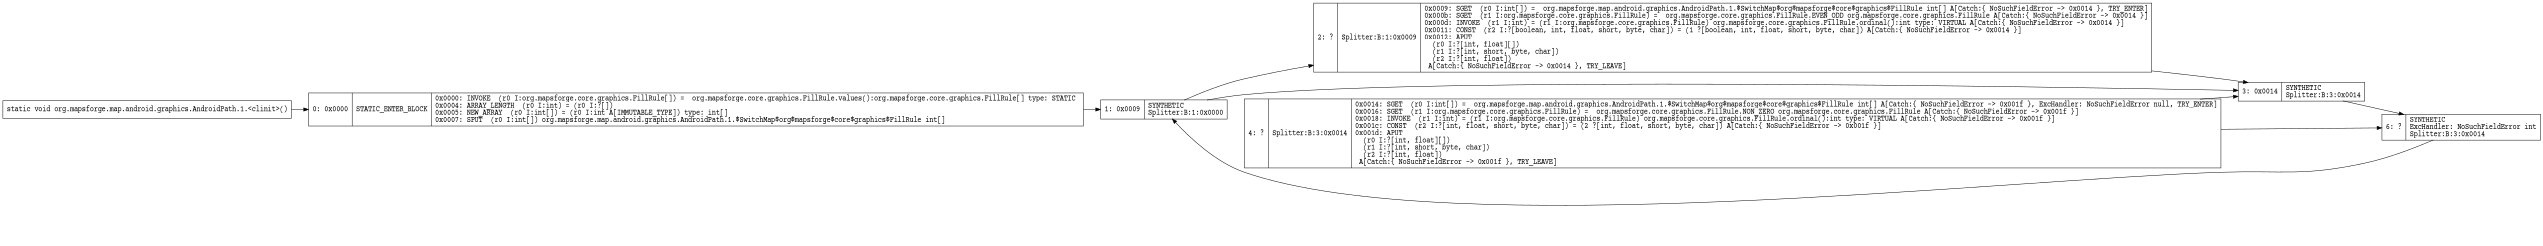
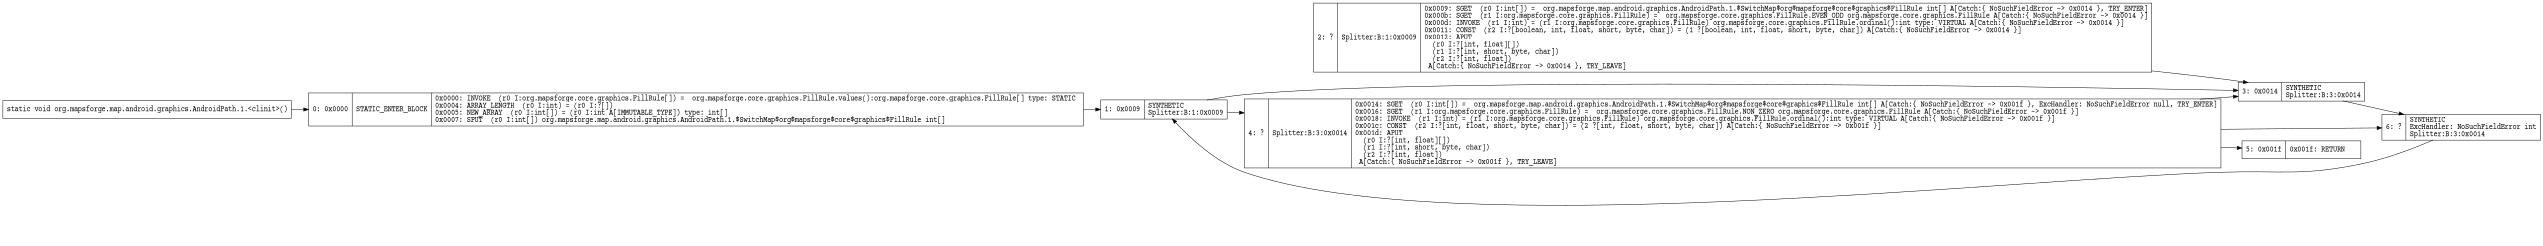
(1245, 79) -> (1233, 112)
(1186, 113) -> (1186, 113)
none -> (2301, 150)
